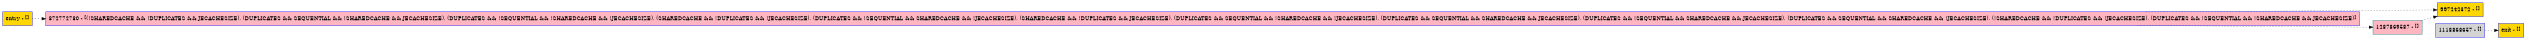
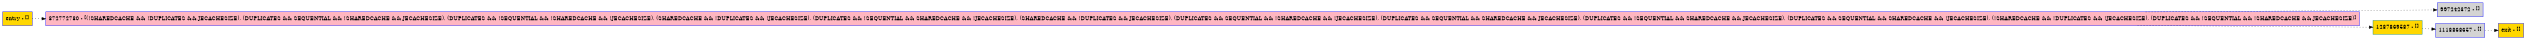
(2460, 10) -> (2460, 10)
(2428, 19) -> (2427, 29)
(2398, 27) -> (2398, 27)
